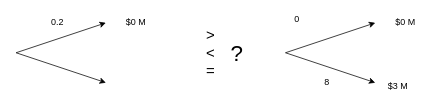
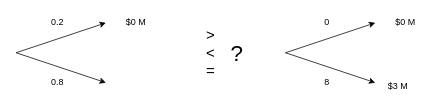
(297, 19) -> (327, 23)
none -> (57, 83)
